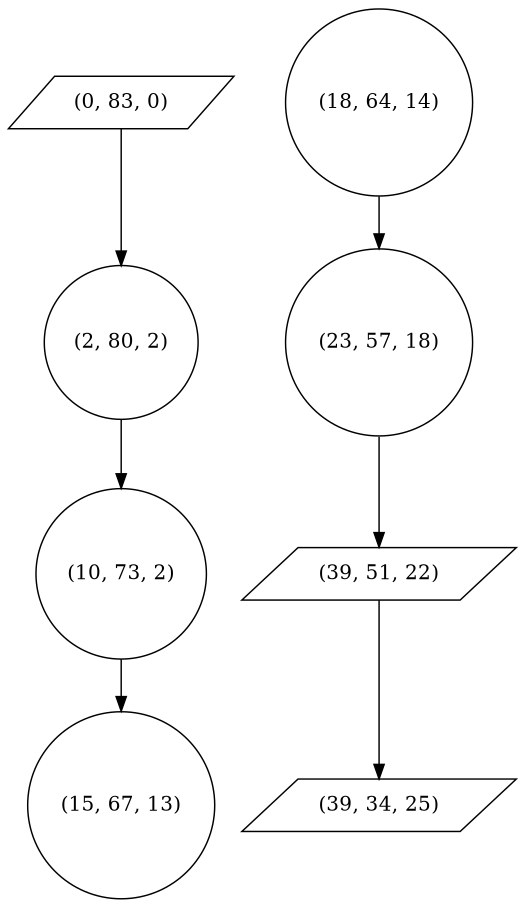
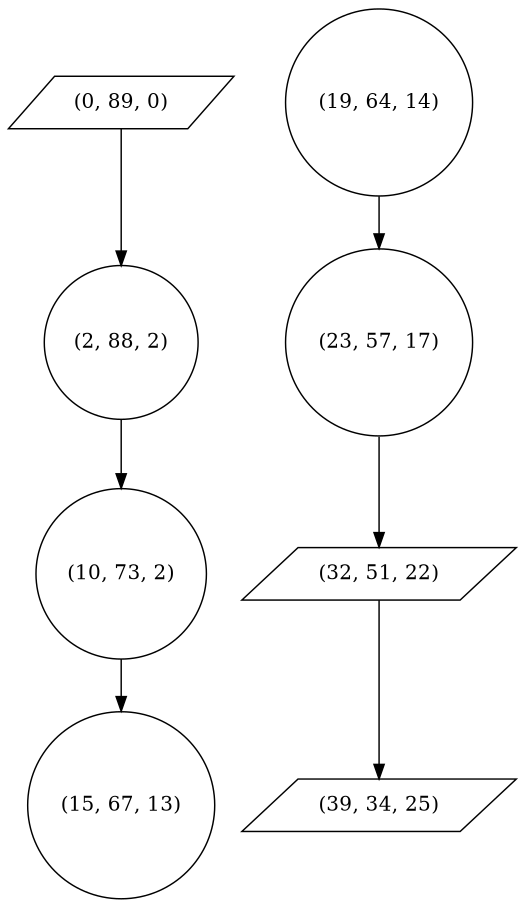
(121, 102) -> (121, 102)
(379, 102) -> (379, 102)
(121, 342) -> (121, 342)
(379, 342) -> (379, 342)
(379, 574) -> (379, 574)
